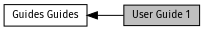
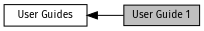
(46, 15) -> (46, 15)
